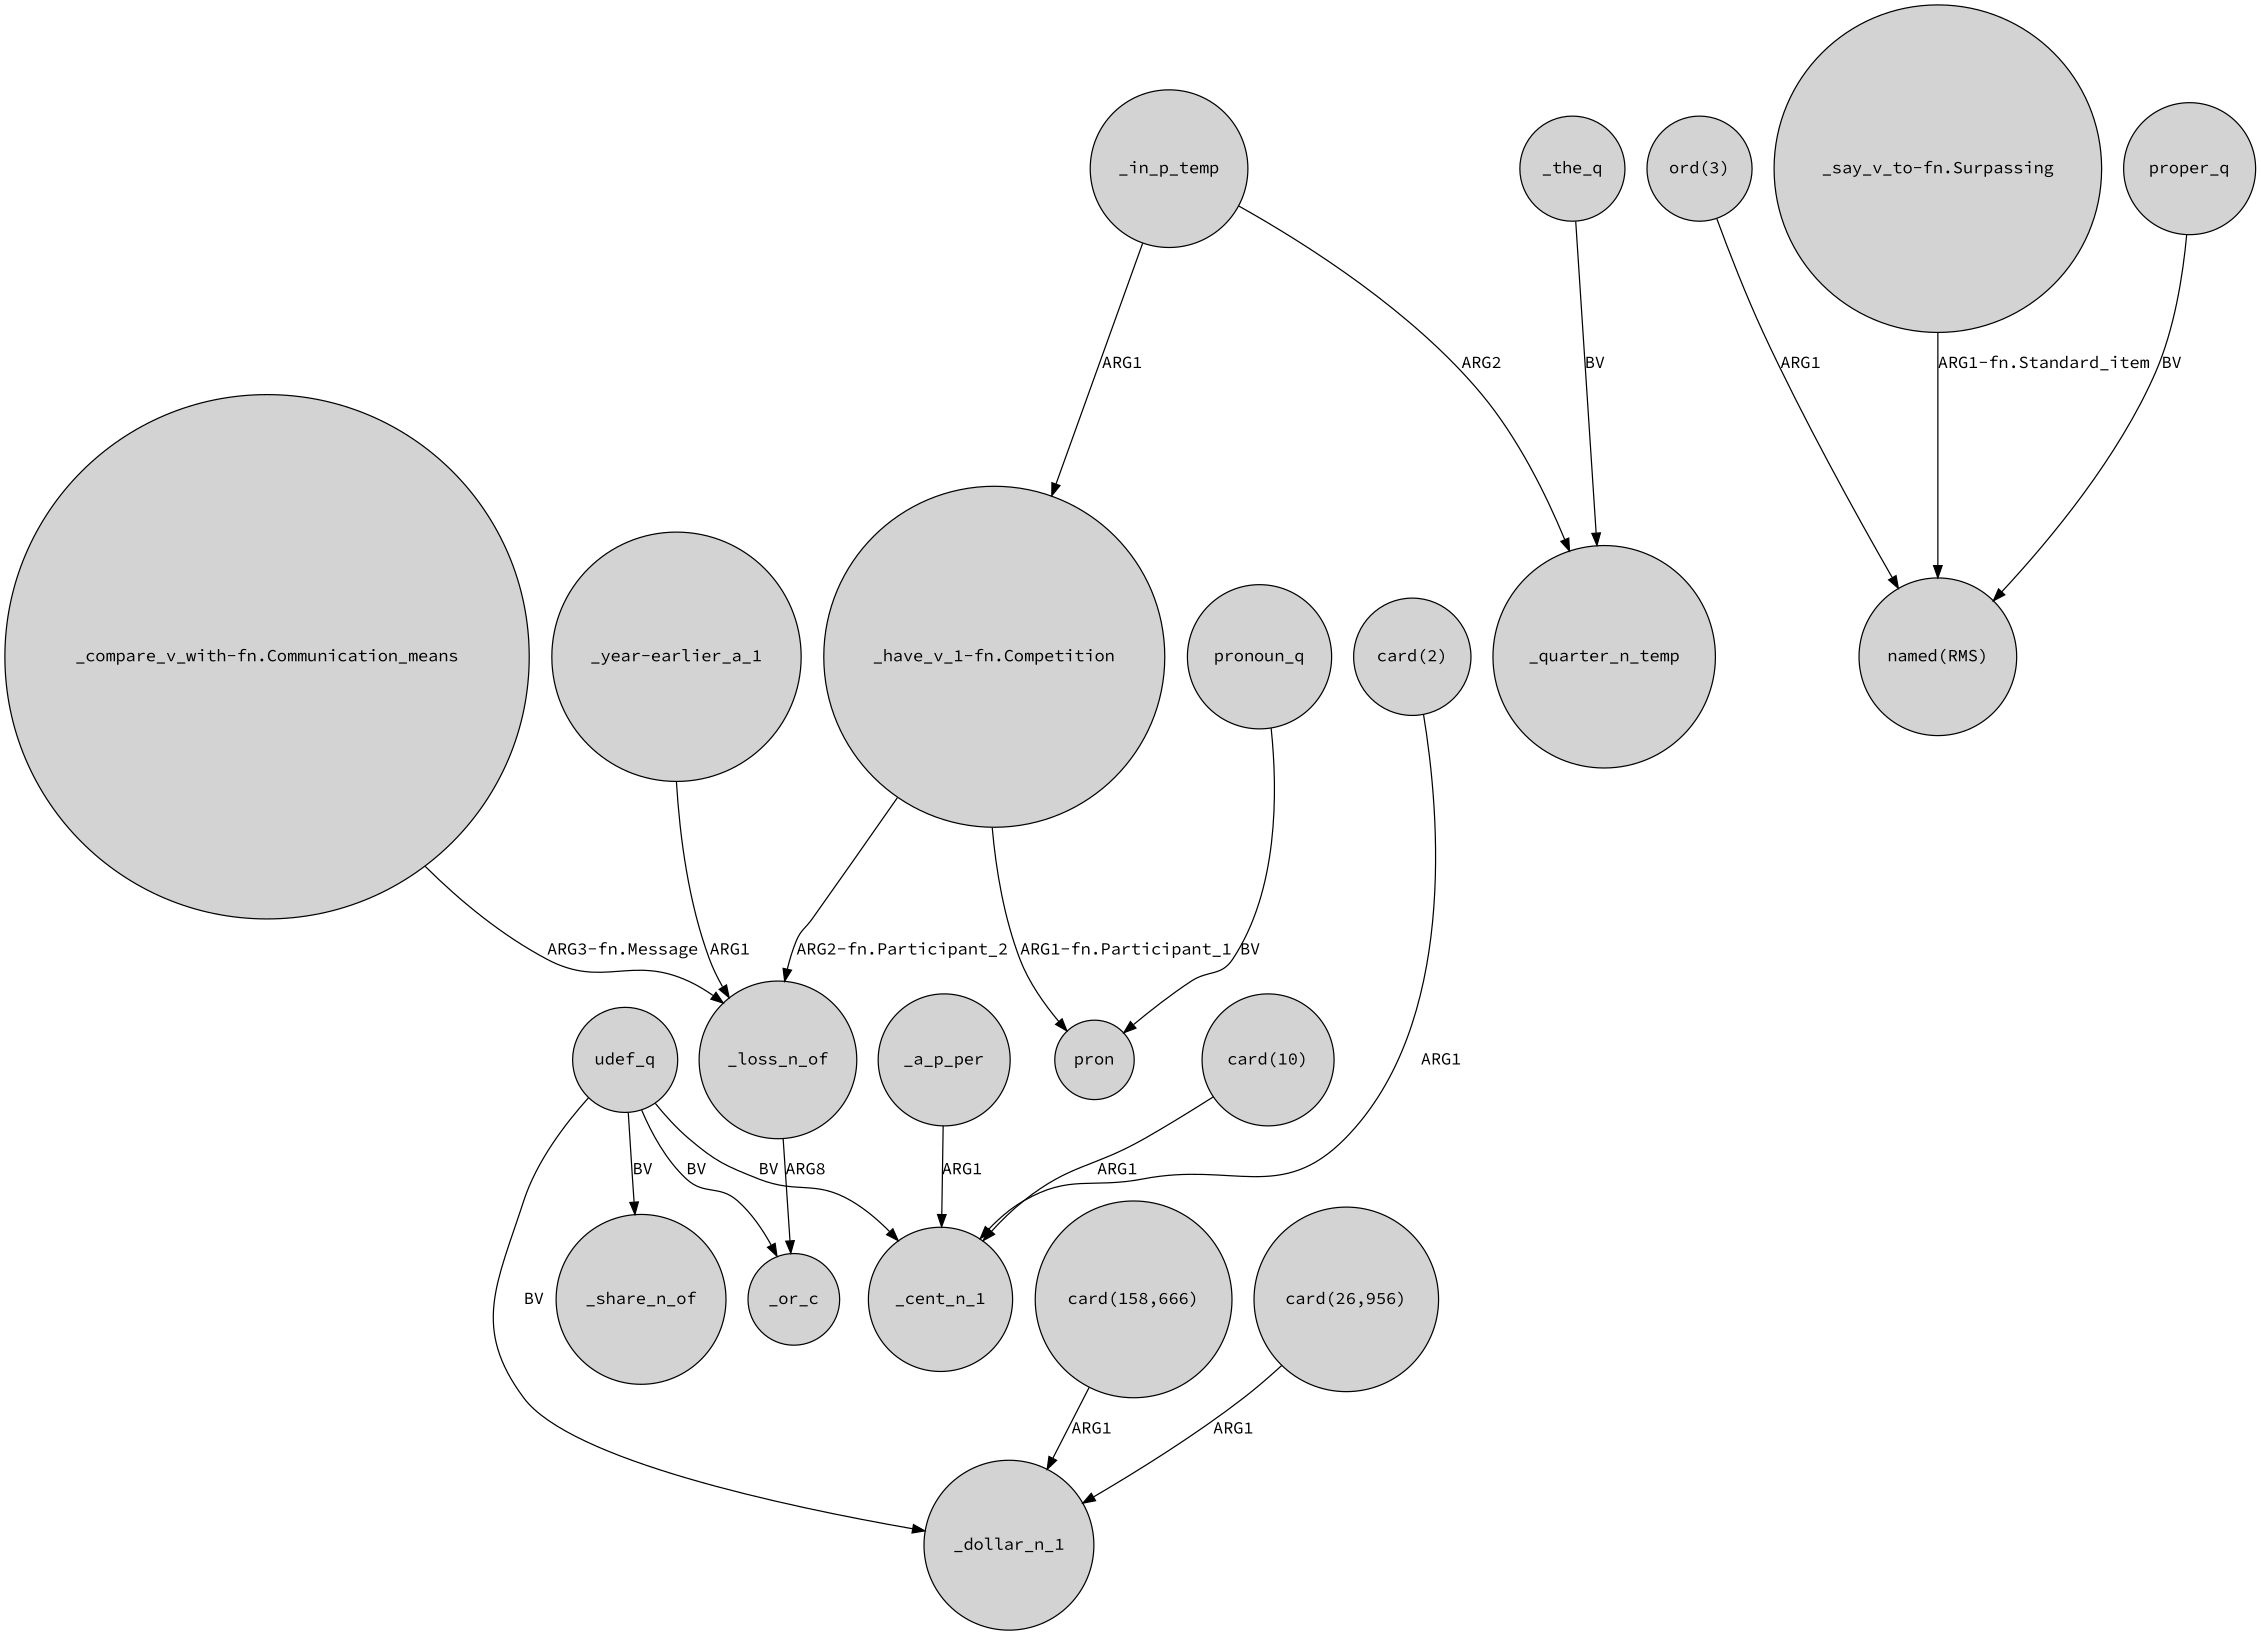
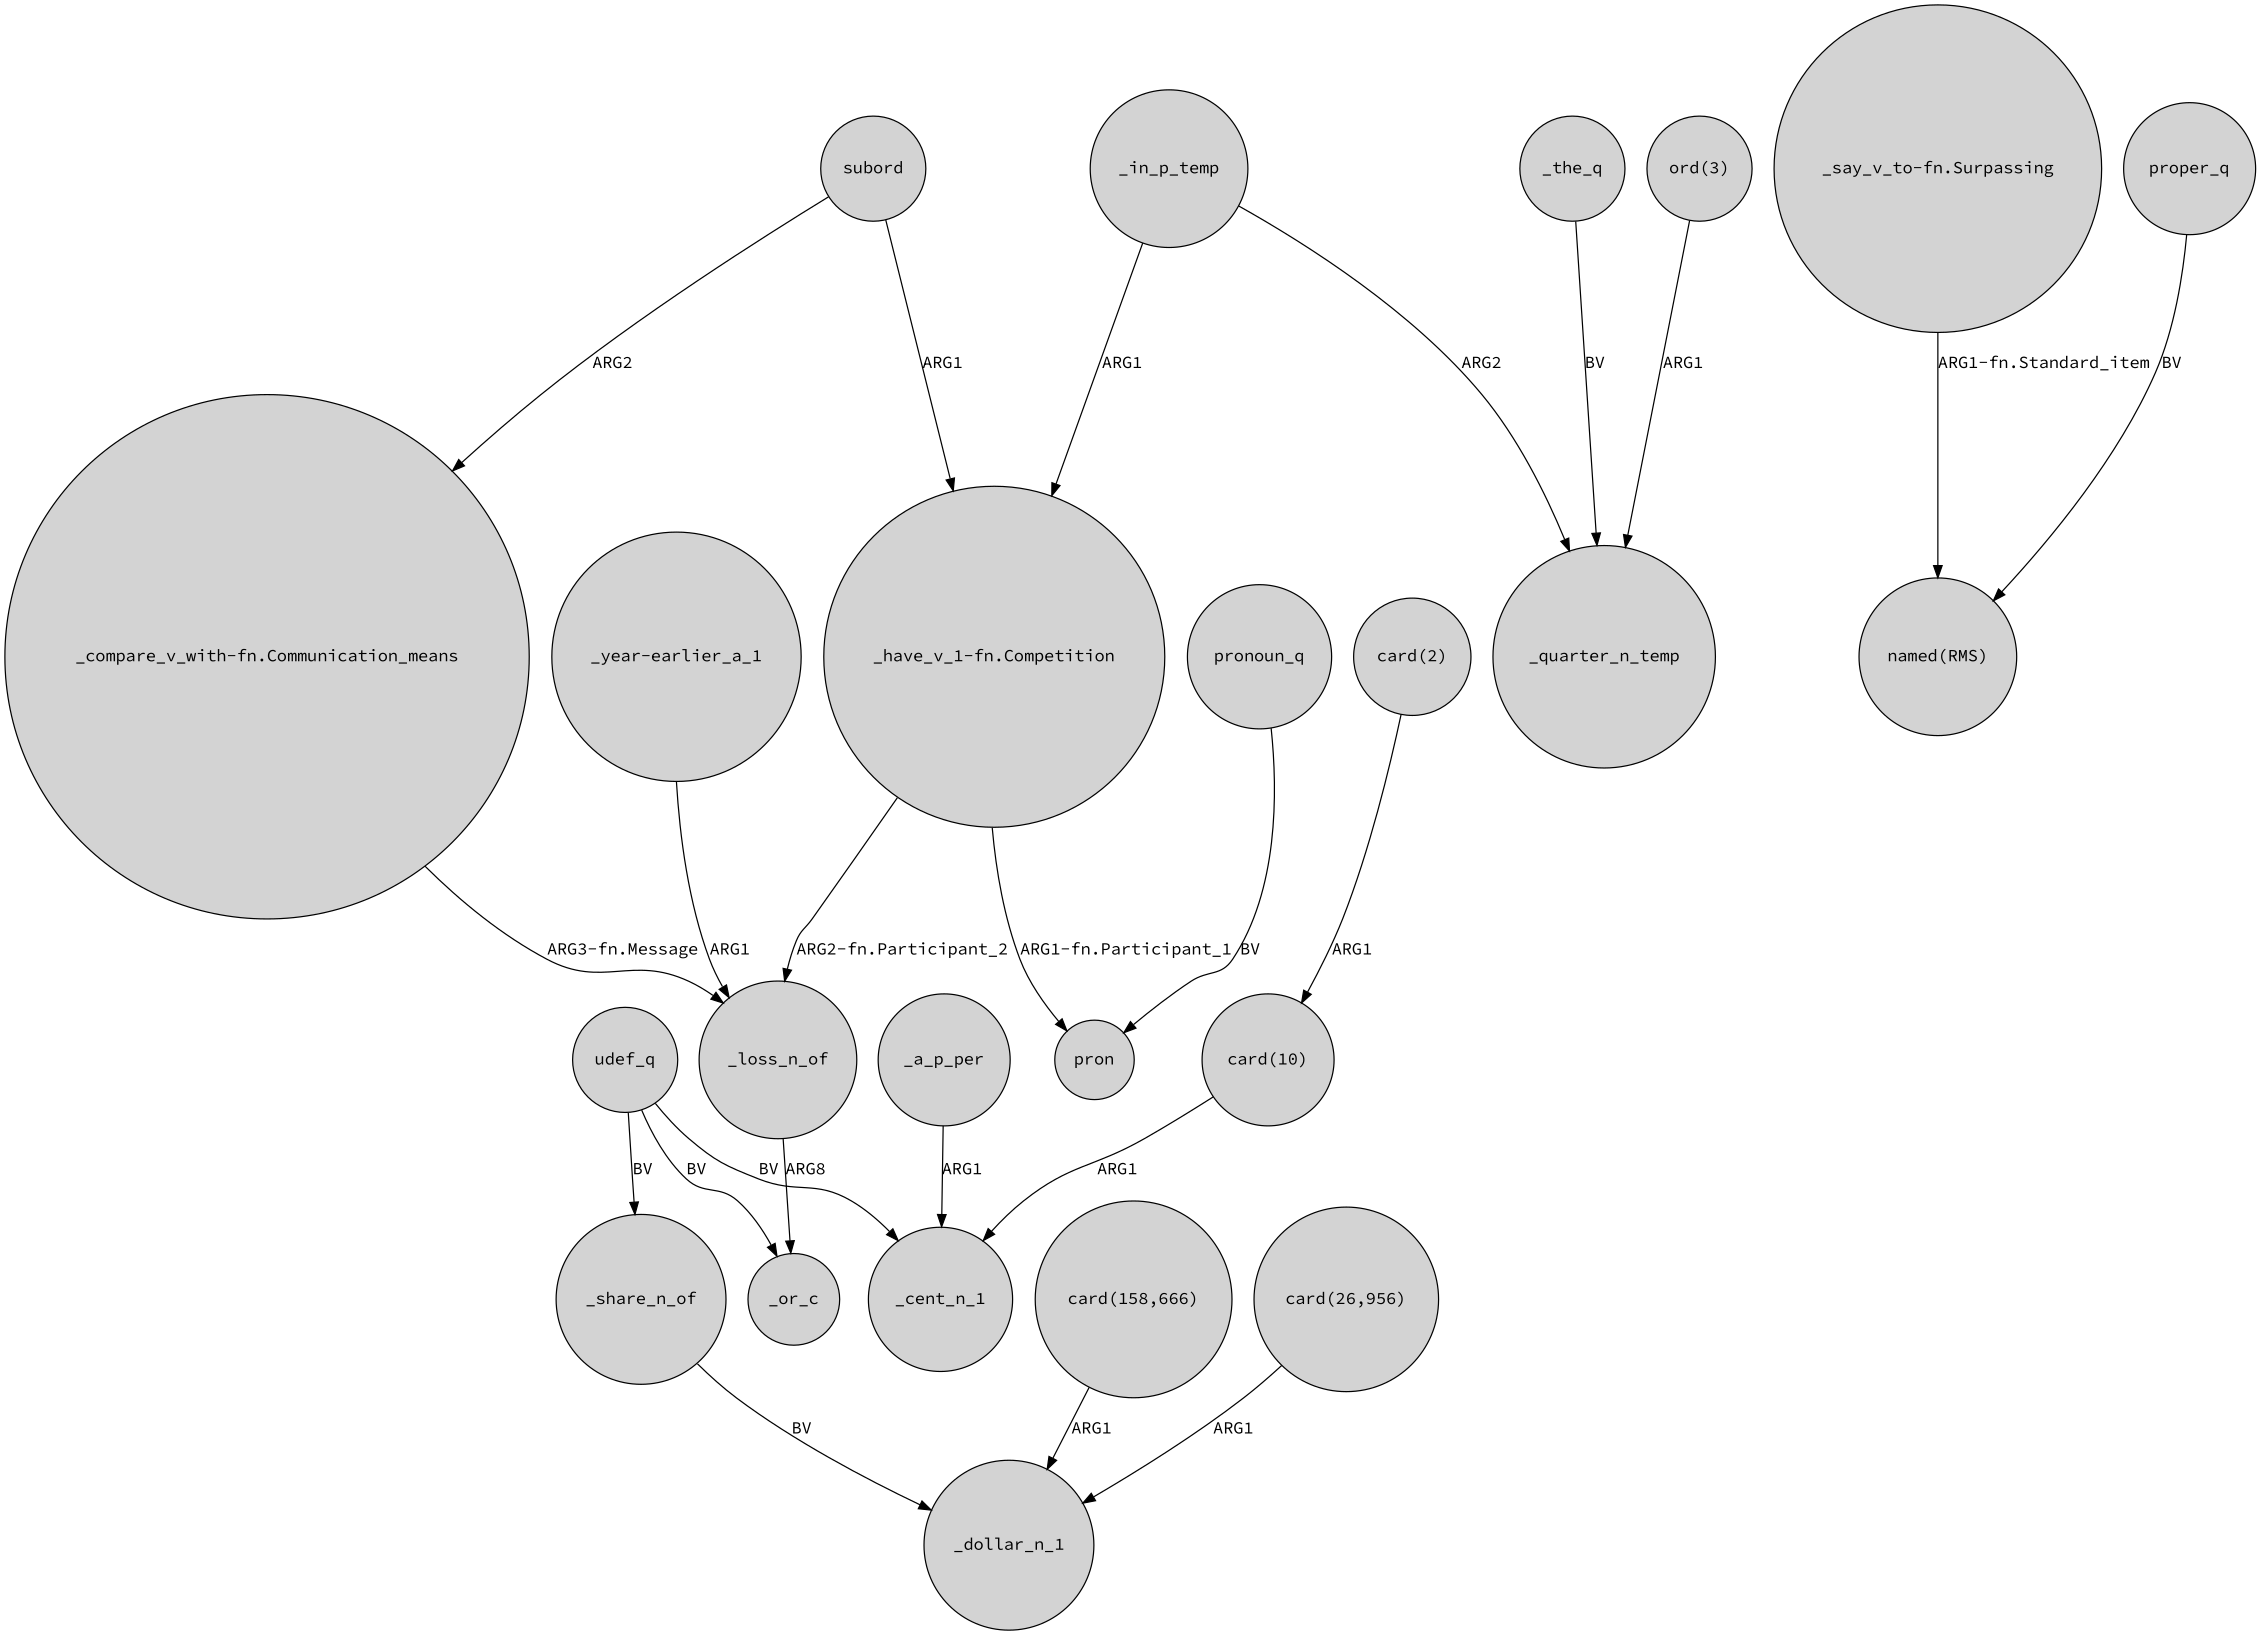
none -> (873, 169)
(1797, 402) -> (1659, 378)
(1365, 1113) -> (1364, 857)
(556, 1425) -> (803, 1443)
